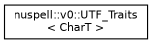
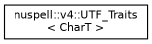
(76, 22) -> (76, 22)
